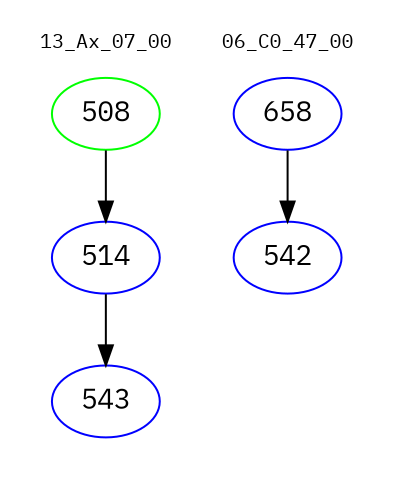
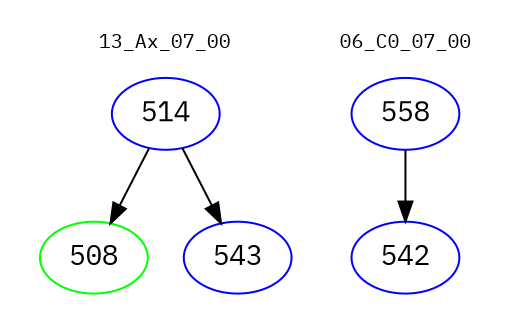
(289, 43) -> (406, 43)
(288, 114) -> (405, 114)
(106, 176) -> (134, 177)
